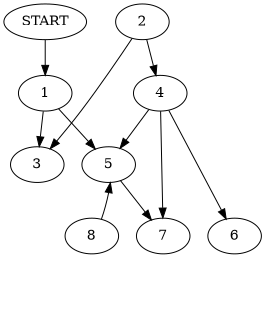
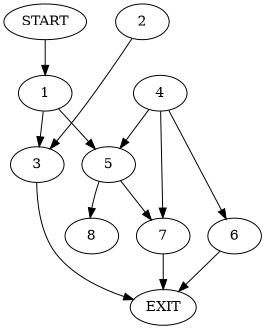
(150, 53) -> none
(105, 206) -> (95, 194)
none -> (163, 307)
